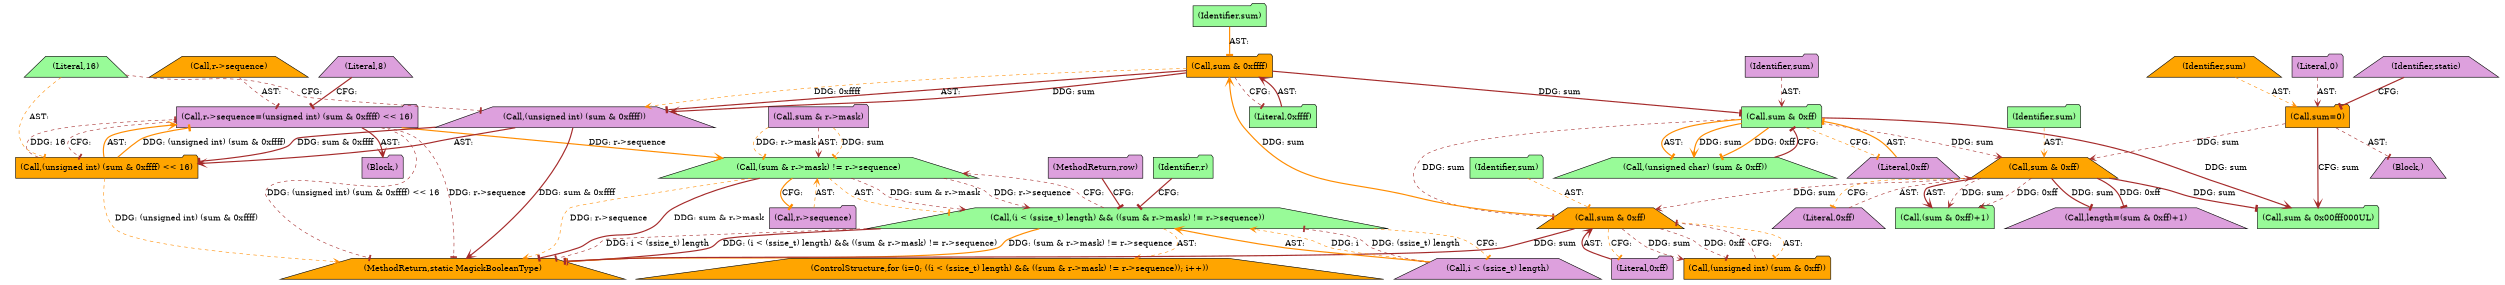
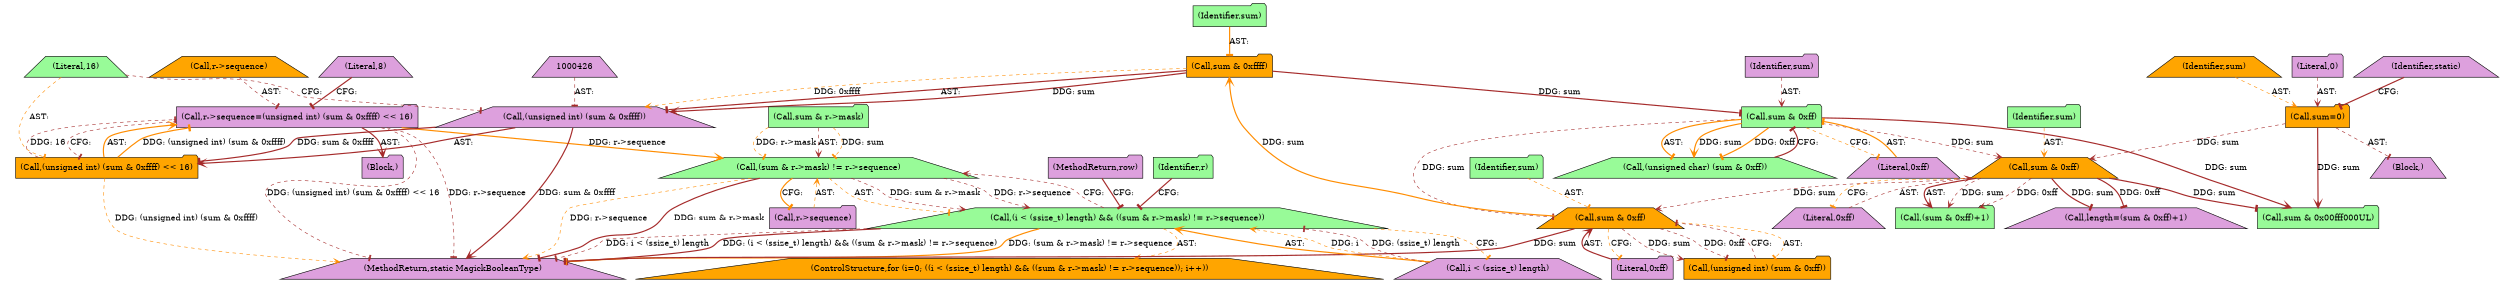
none -> (575, 67)
(819, 117) -> (819, 117)
(1283, 117) -> none
(2339, 168) -> (2339, 168)
(453, 269) -> (453, 269)
